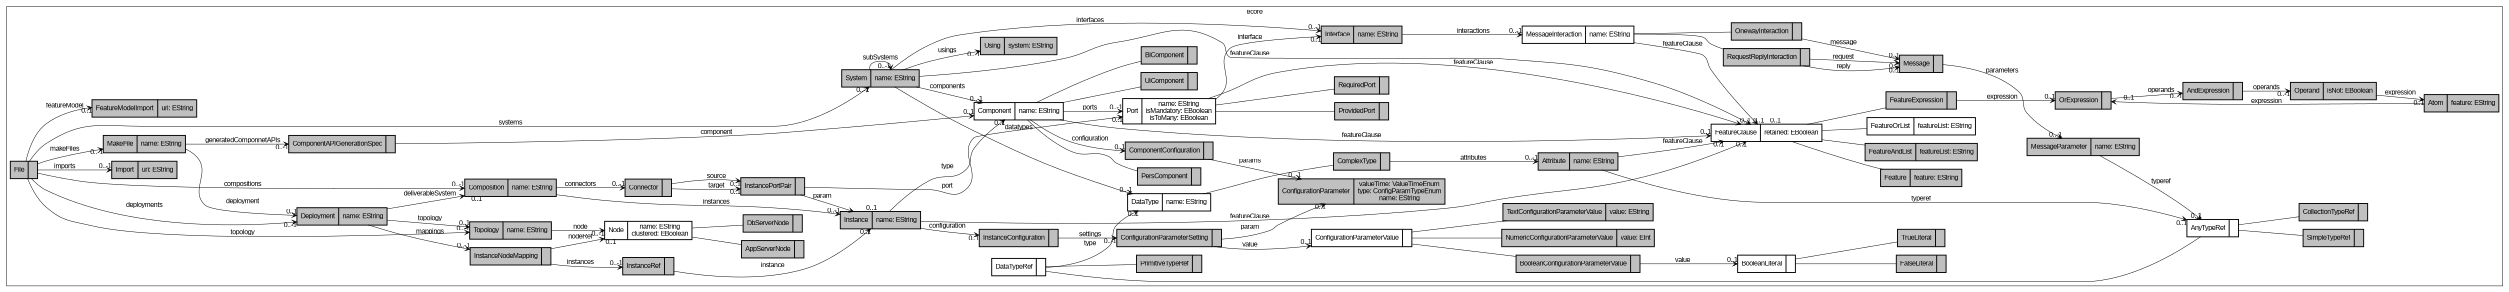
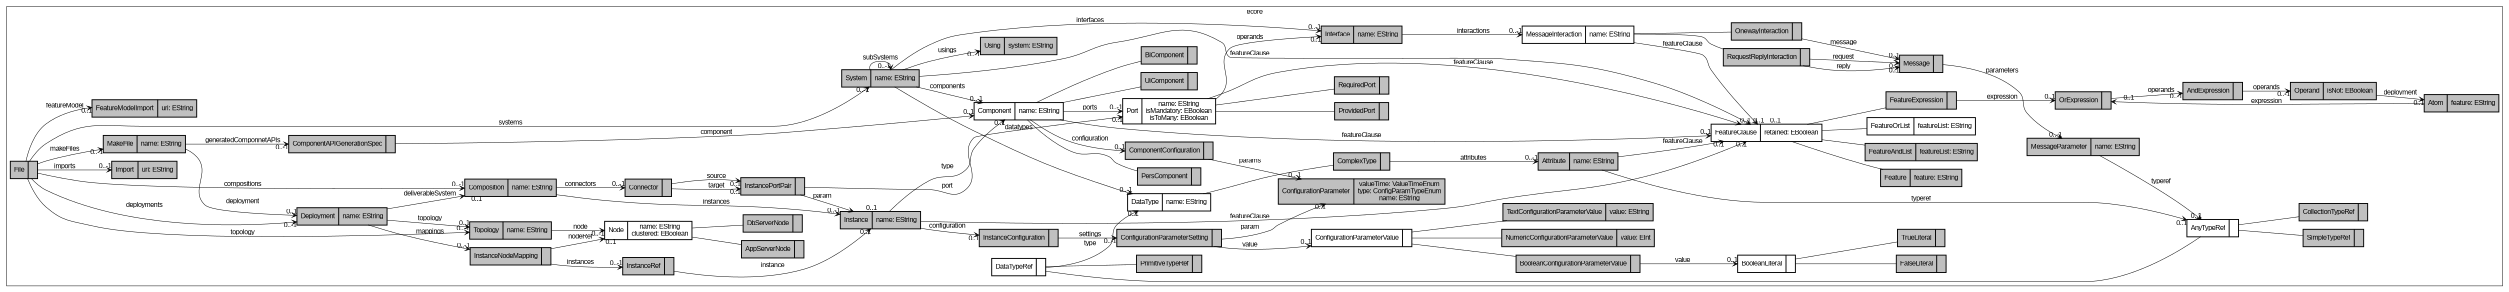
(1250, 37) -> (1250, 37)
(2400, 93) -> (2400, 93)
